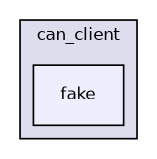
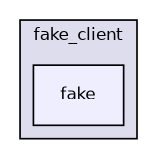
(79, 36) -> (79, 36)
